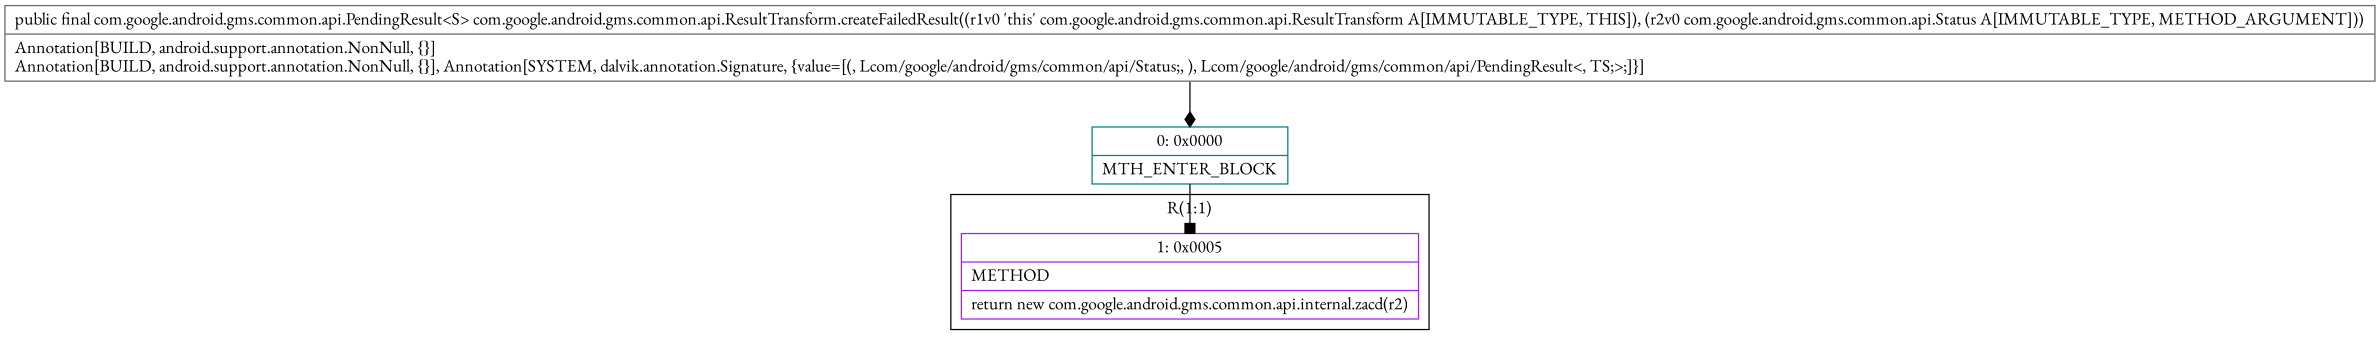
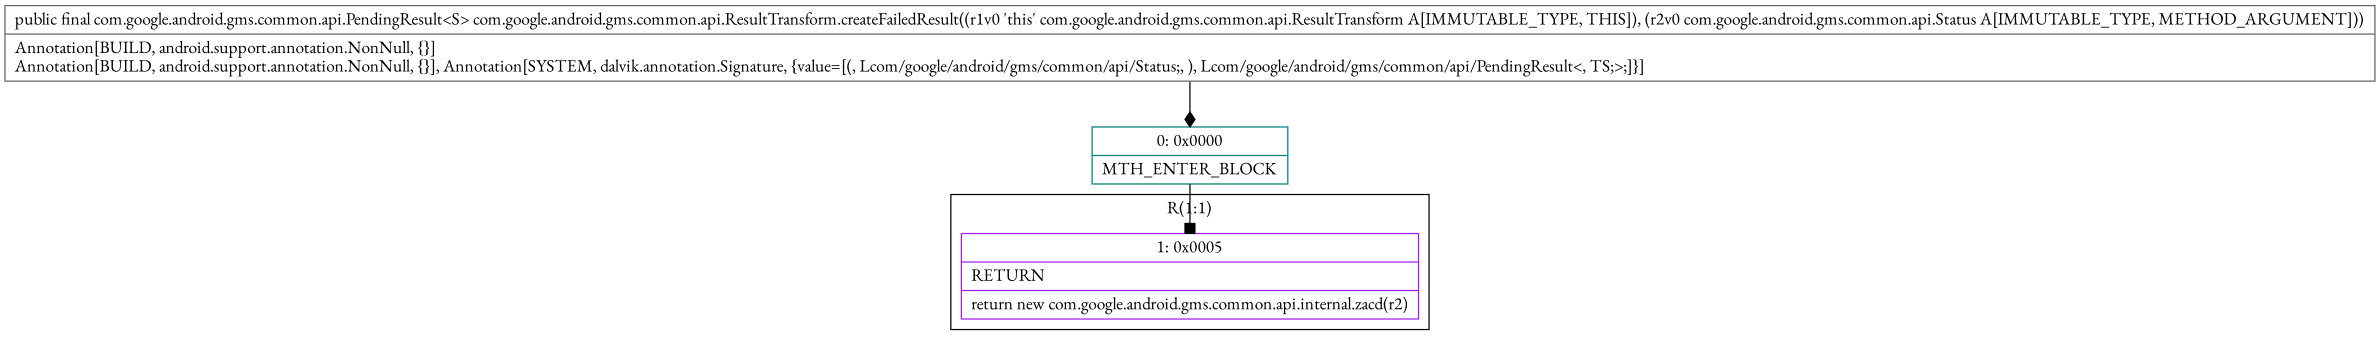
(1011, 276) -> (1008, 276)
